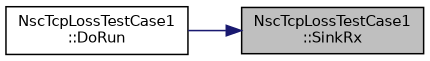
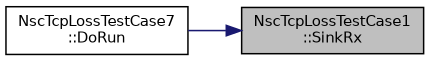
(97, 31) -> (97, 31)
